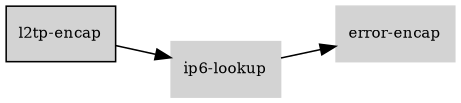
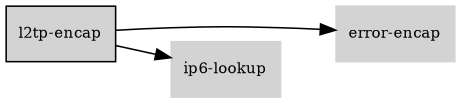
(301, 54) -> (218, 27)
